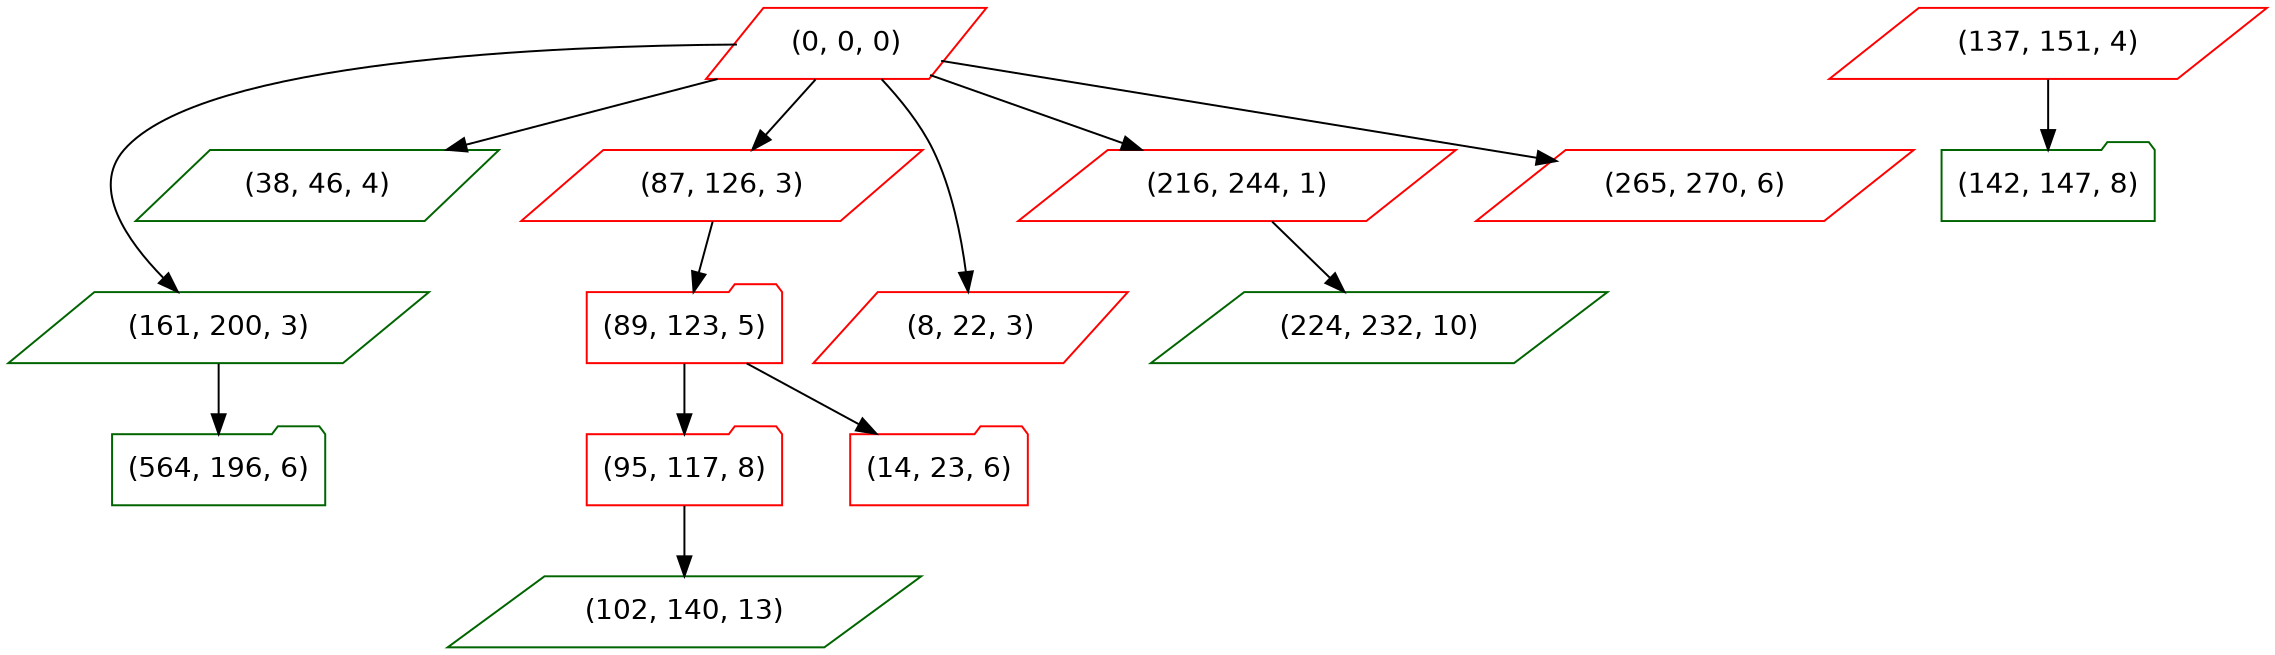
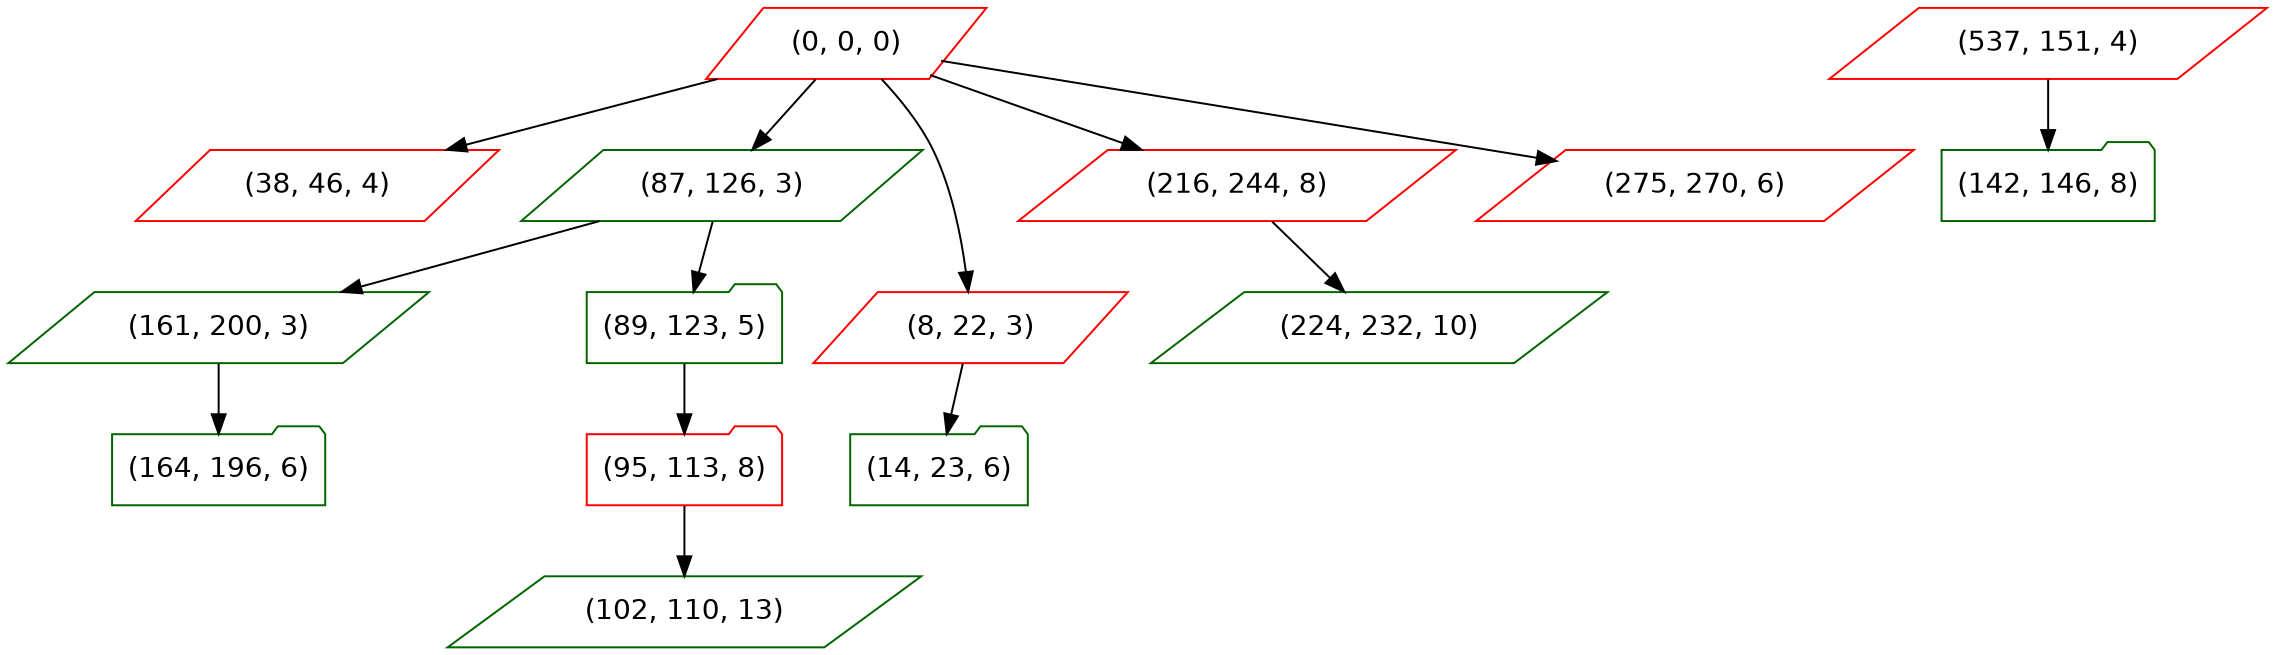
(2048, 43) -> (2048, 43)
(349, 70) -> (480, 254)
(317, 186) -> (317, 186)
(722, 186) -> (722, 186)
(1237, 186) -> (1237, 186)
(1695, 186) -> (1695, 186)
(2048, 186) -> (2048, 186)
(684, 328) -> (684, 328)
(803, 394) -> (957, 389)
(219, 470) -> (219, 470)
(684, 470) -> (684, 470)
(939, 470) -> (939, 470)
(684, 612) -> (684, 612)
